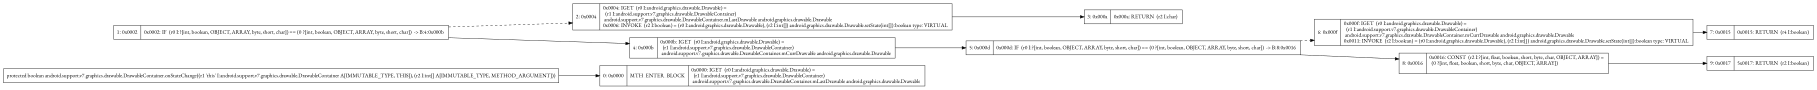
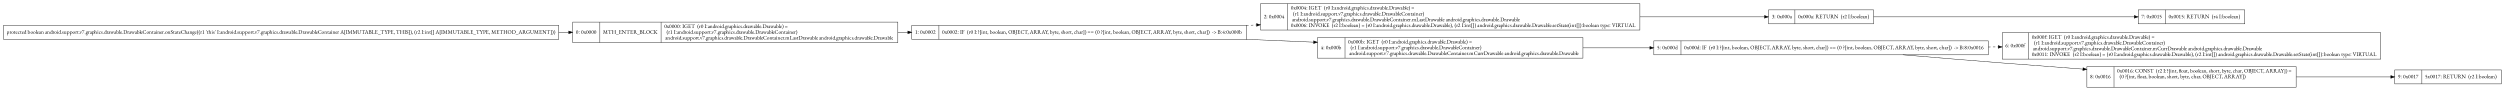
(1146, 17) -> (1834, 17)
none -> (903, 32)
(1698, 32) -> (2004, 17)
